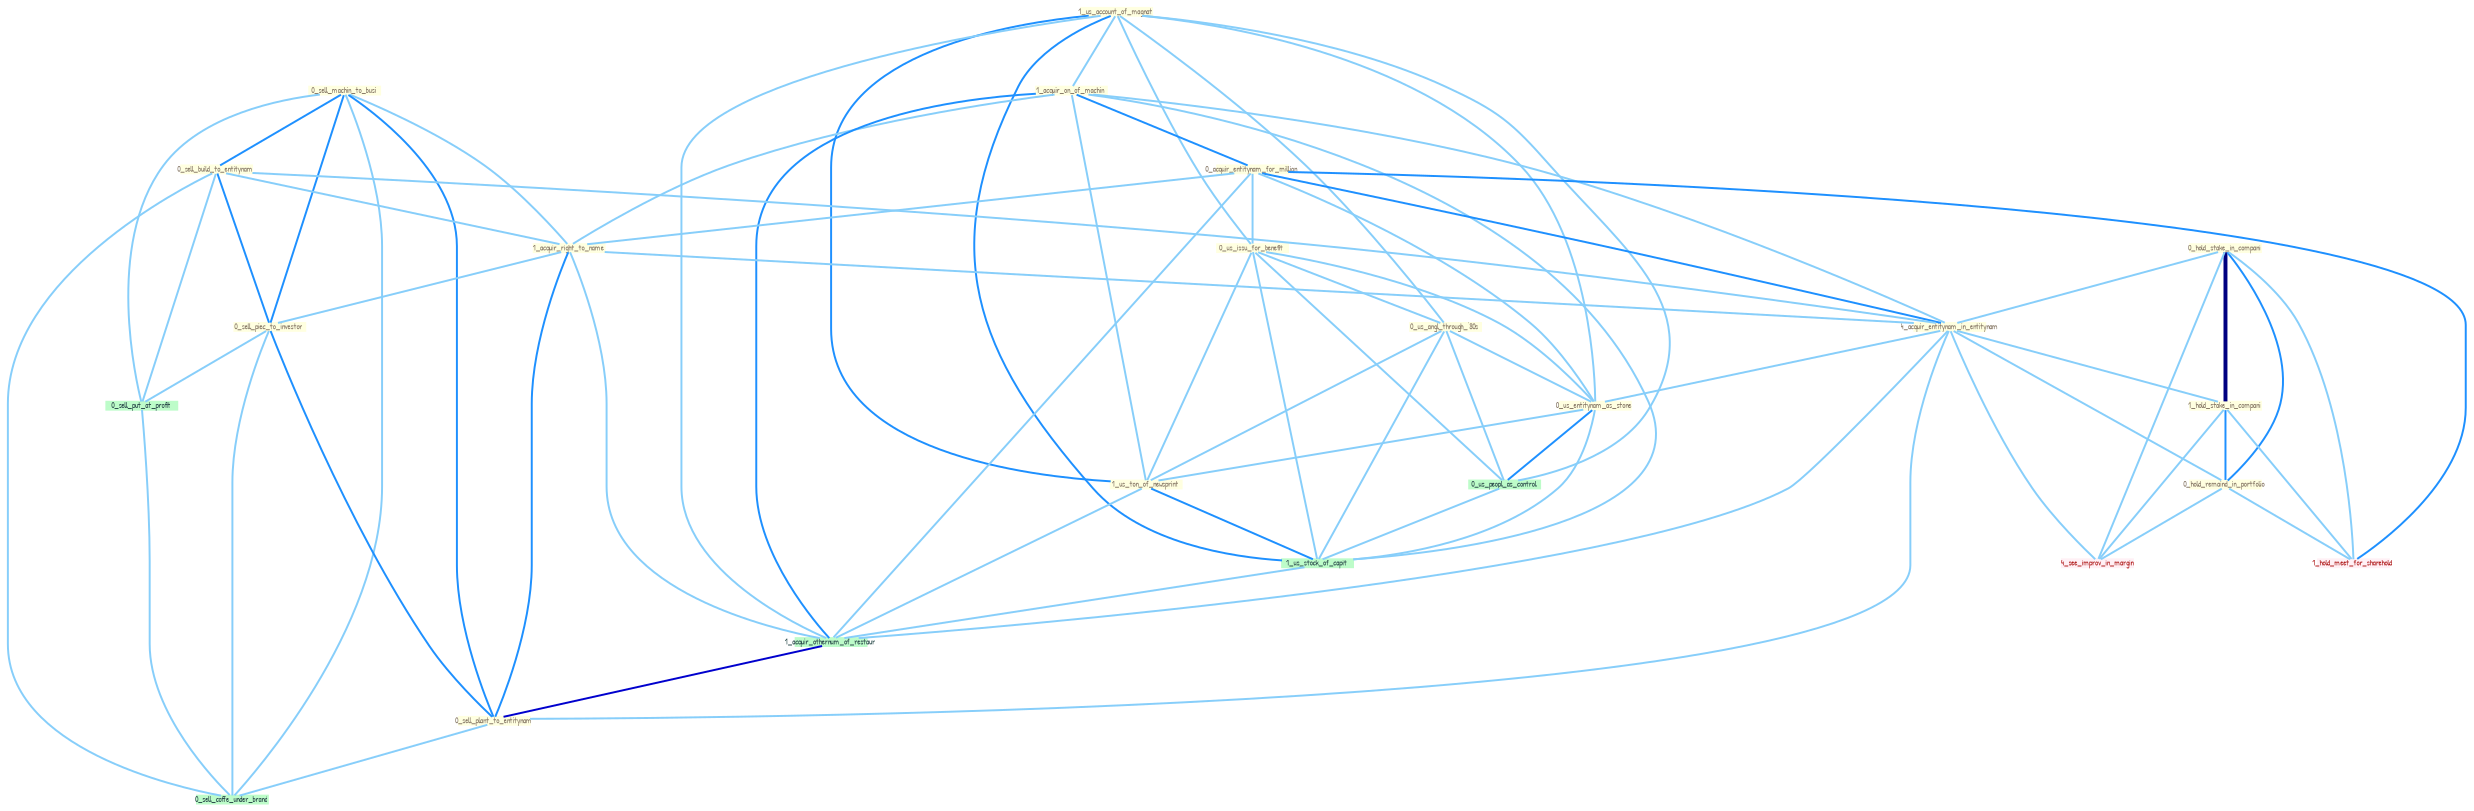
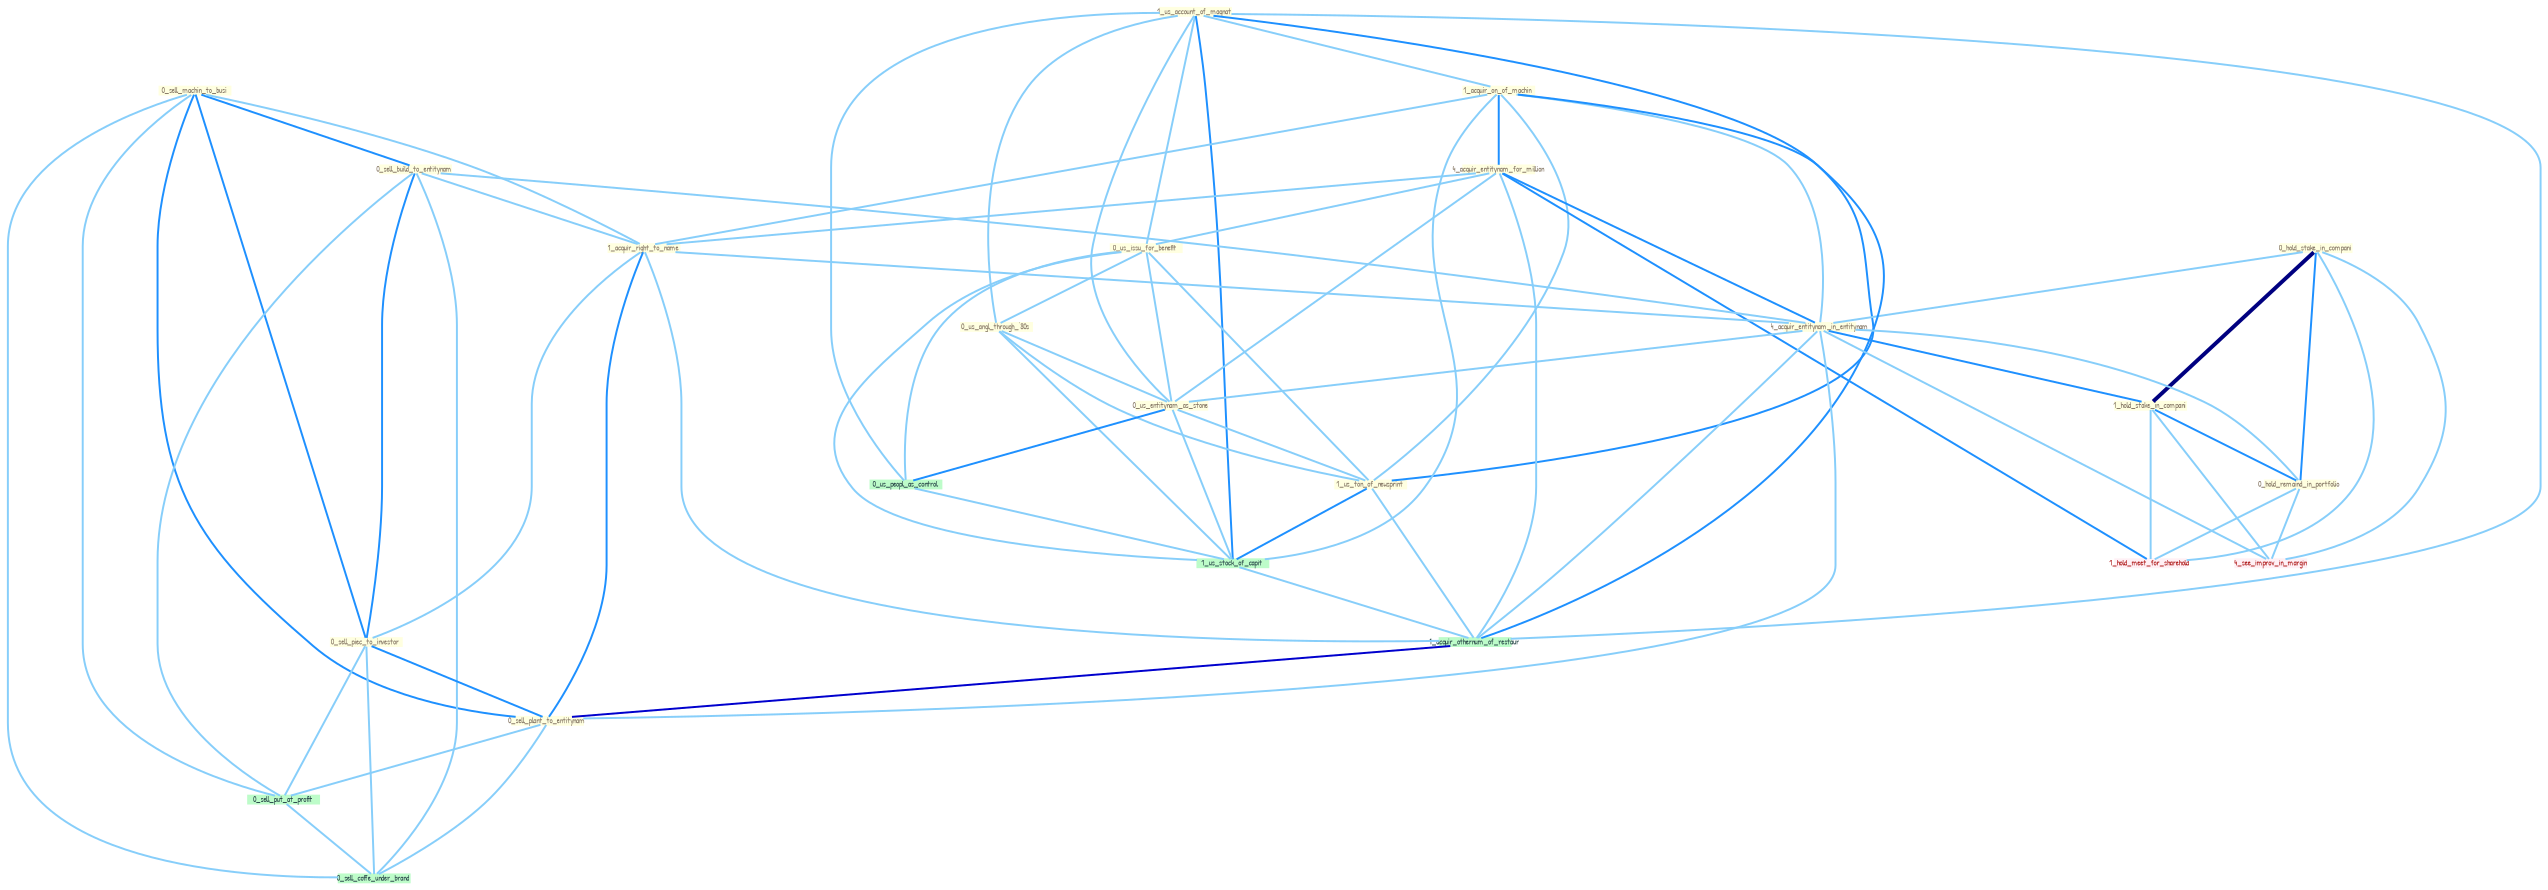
(1253, 169) -> (1499, 169)
(2088, 366) -> (1985, 366)
(1475, 406) -> none
none -> (416, 760)
